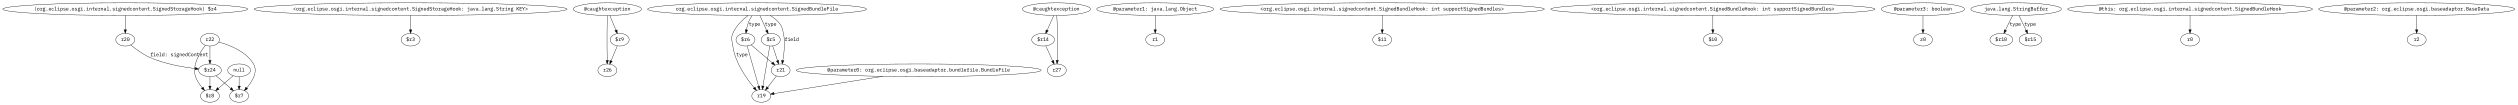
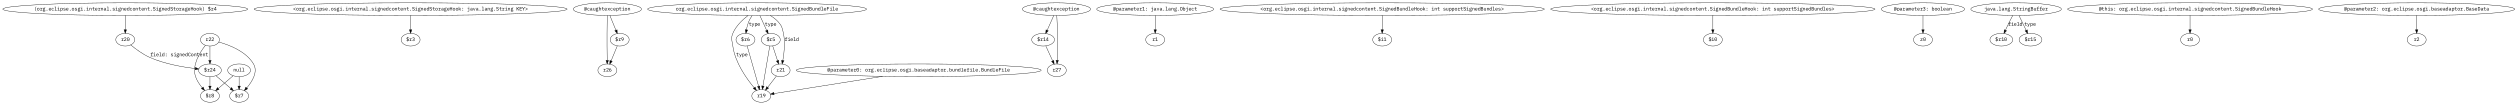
(2015, 24) -> (2015, 24)
(762, 54) -> none
